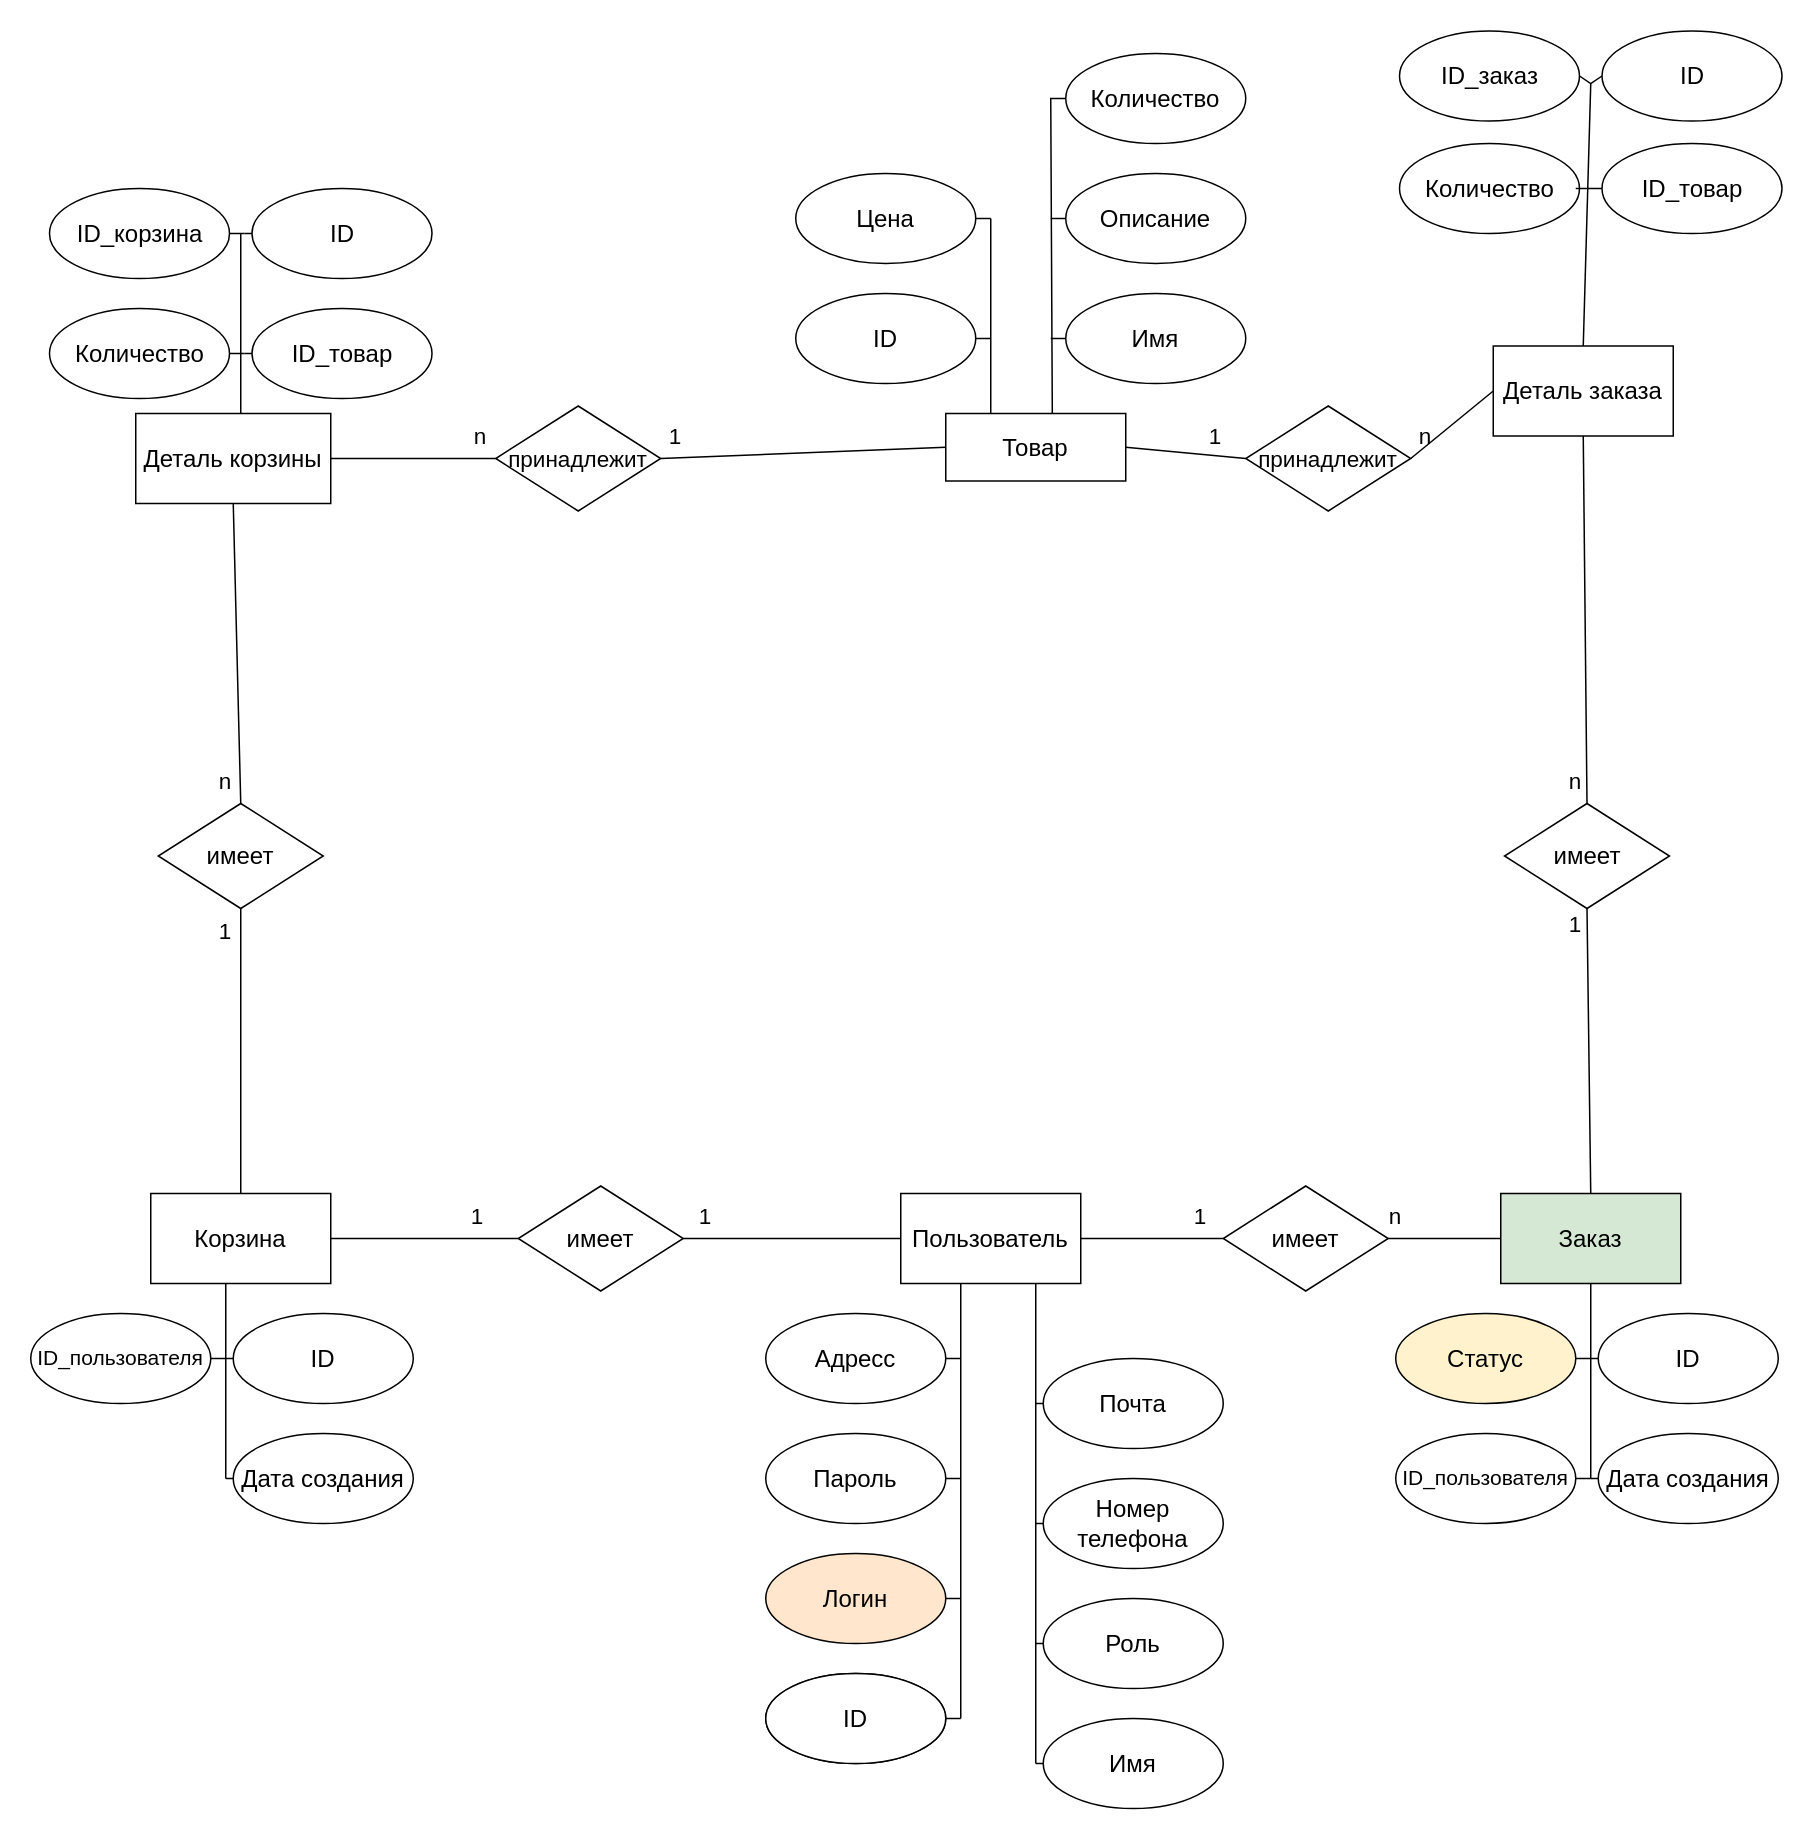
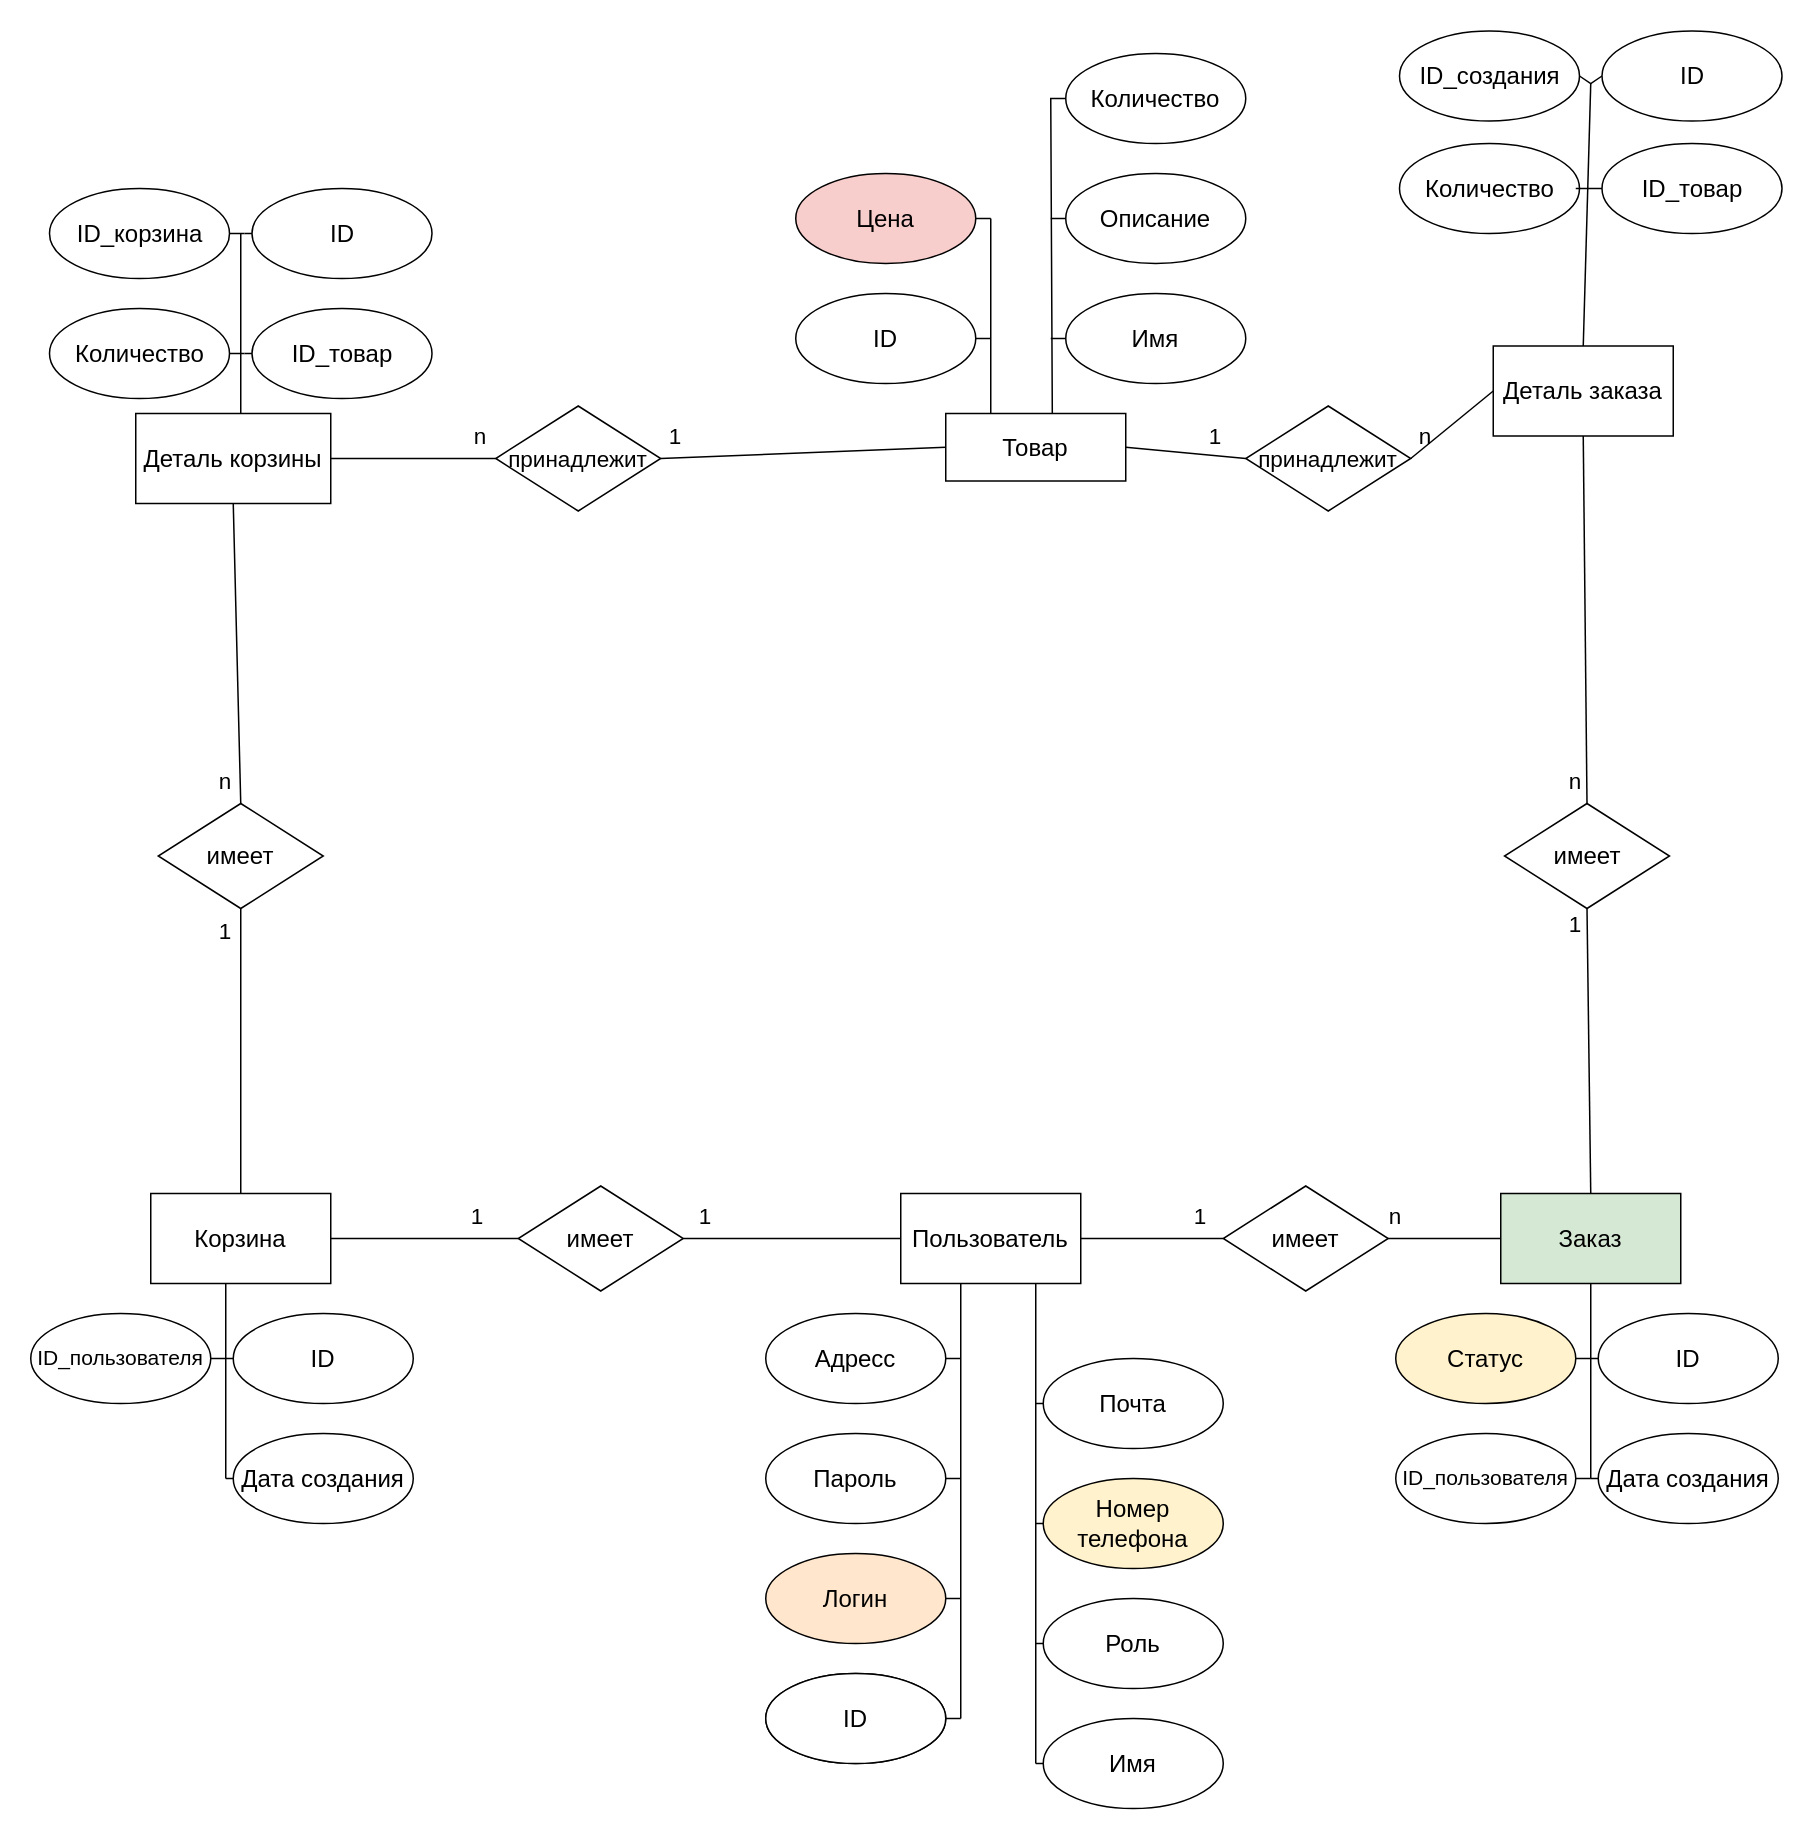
(1490, 76) -> (1490, 76)
(886, 218) -> (886, 218)
(1133, 1523) -> (1133, 1523)
